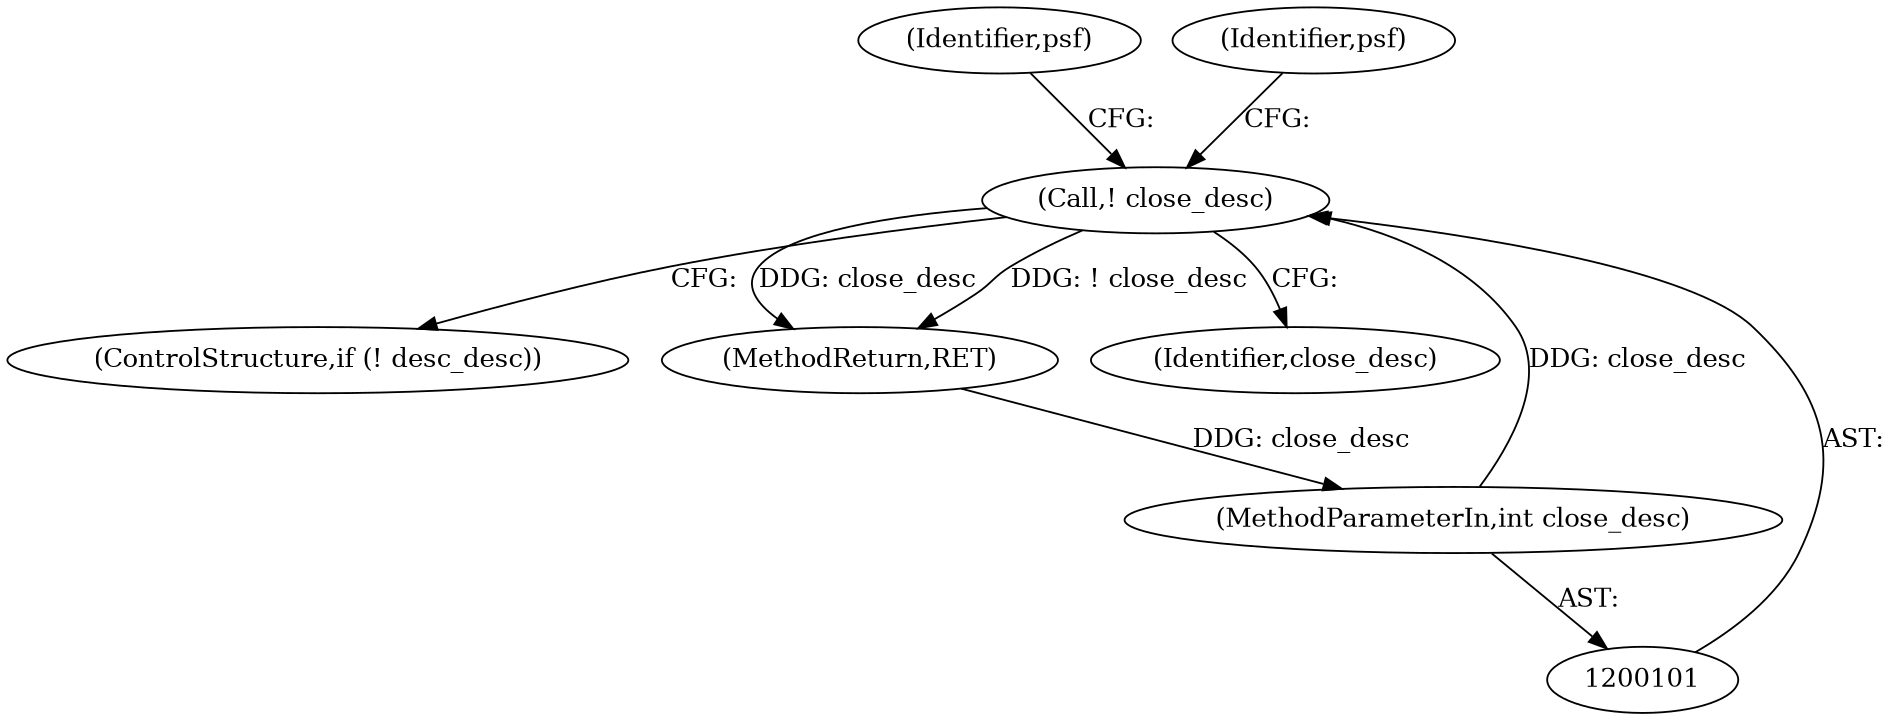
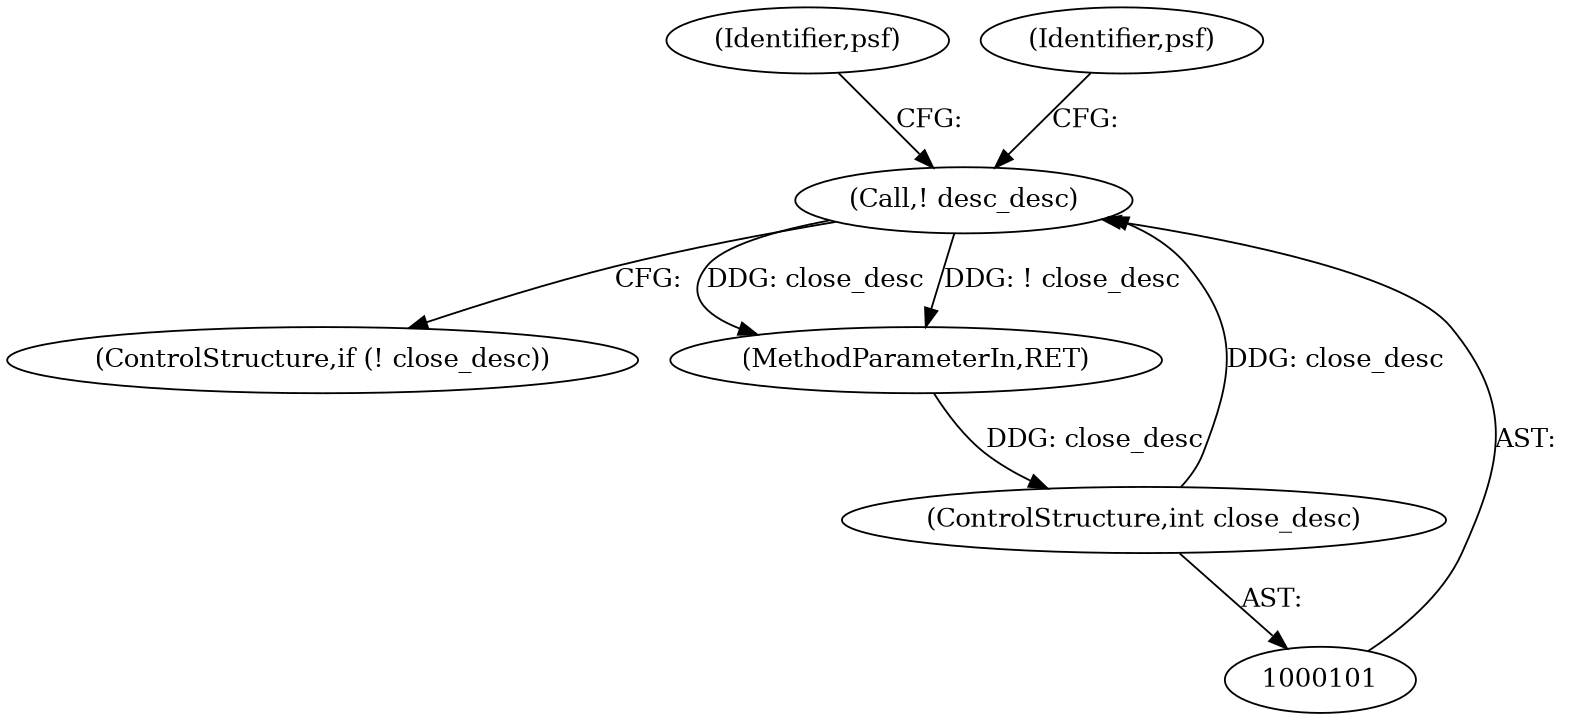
(1156, 200) -> (964, 200)
(318, 360) -> (323, 360)
(860, 360) -> (916, 360)
(1295, 360) -> none
(1453, 520) -> (1144, 520)
(1643, 680) -> (1320, 680)
